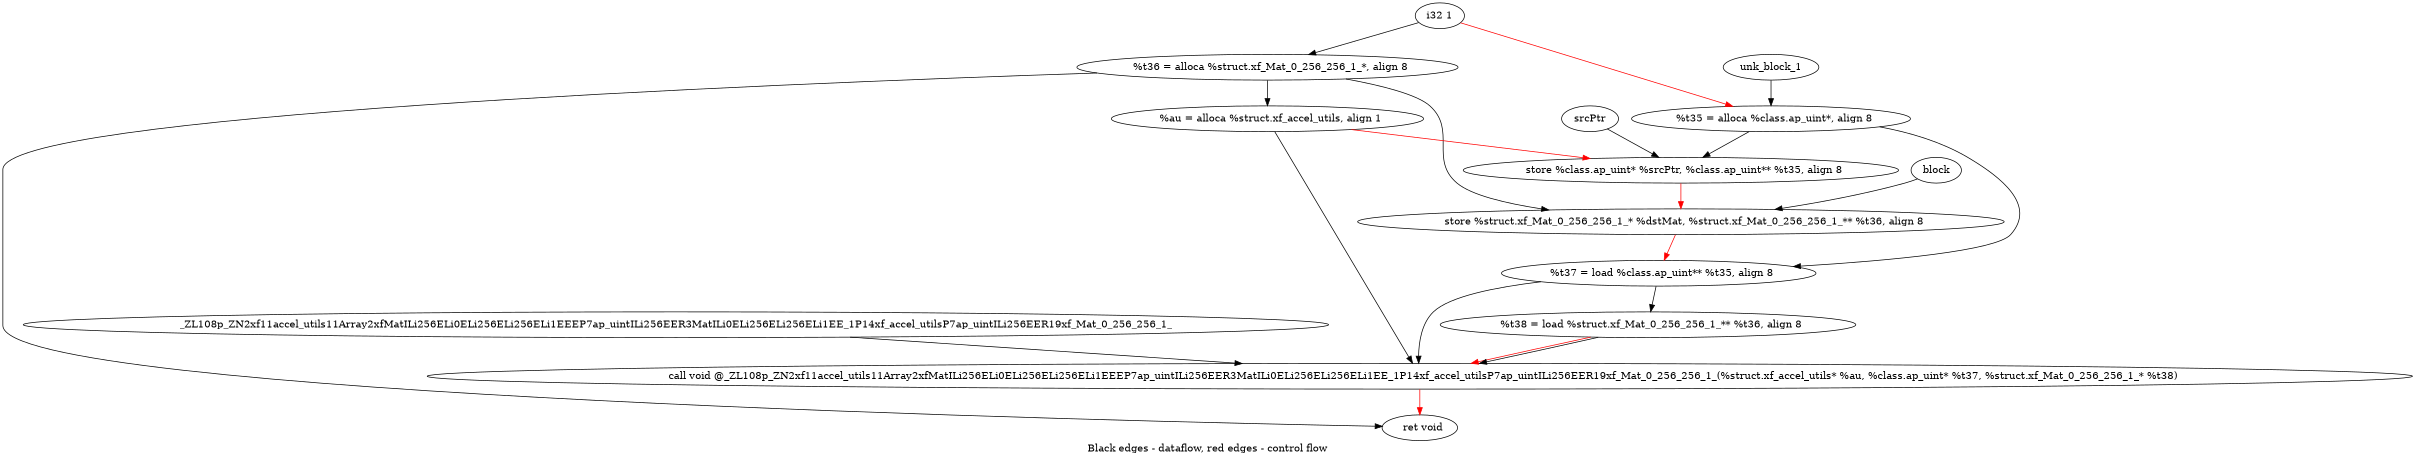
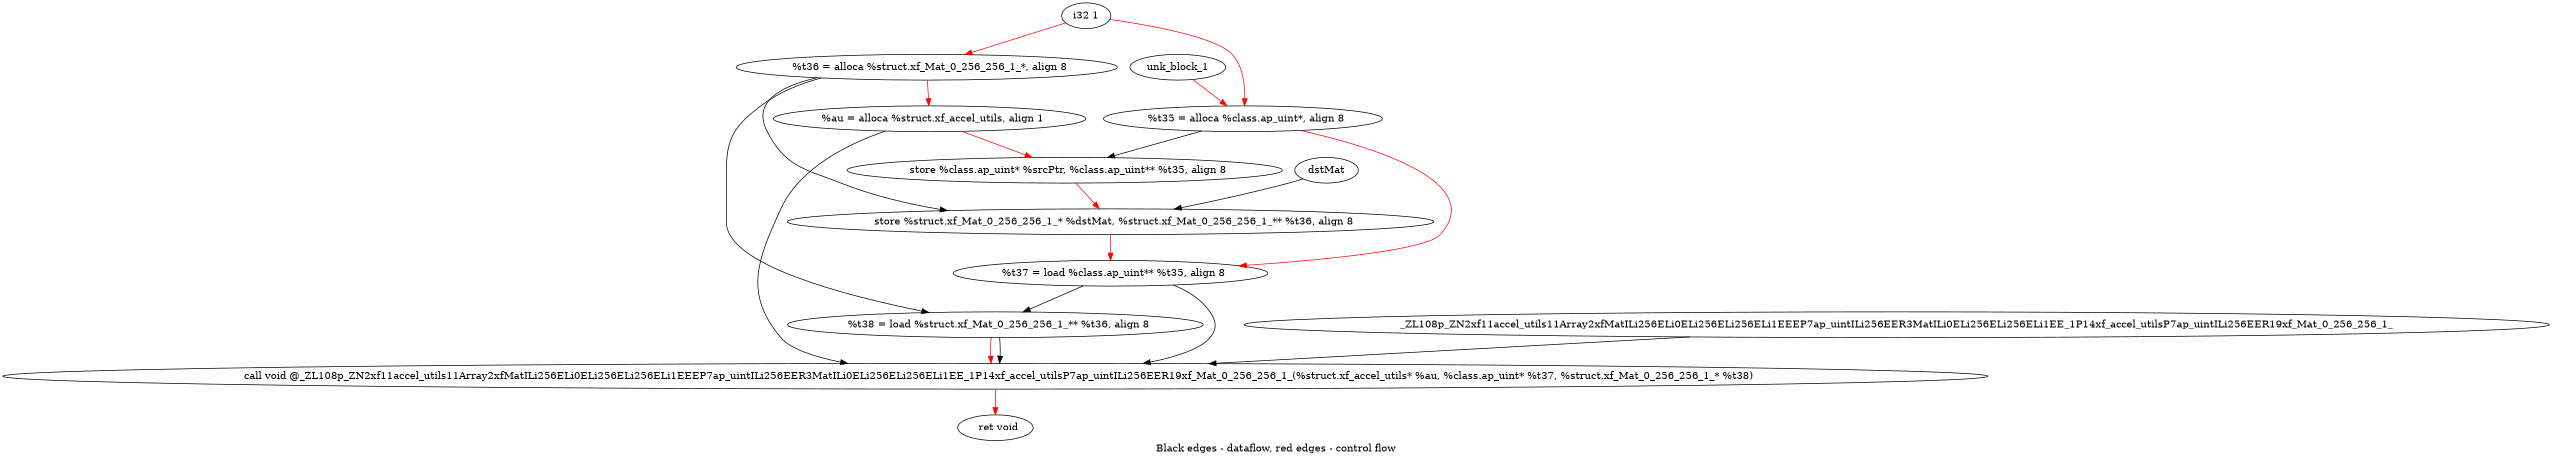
(1367, 38) -> (1019, 38)
(1267, 89) -> (928, 89)
(1771, 89) -> (1207, 90)
(1590, 119) -> none
(1936, 170) -> (1327, 170)
(2003, 239) -> (1442, 231)
(58, 351) -> (731, 235)
